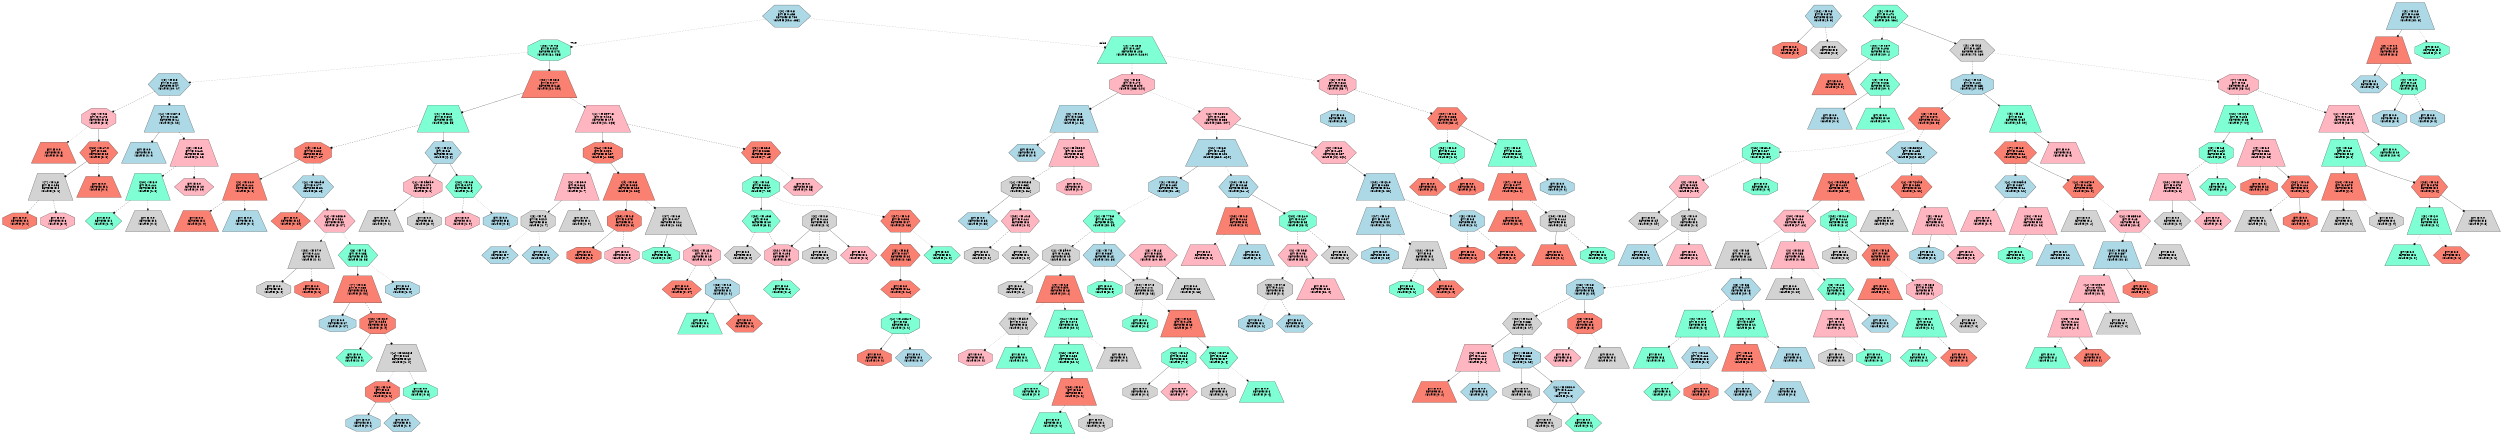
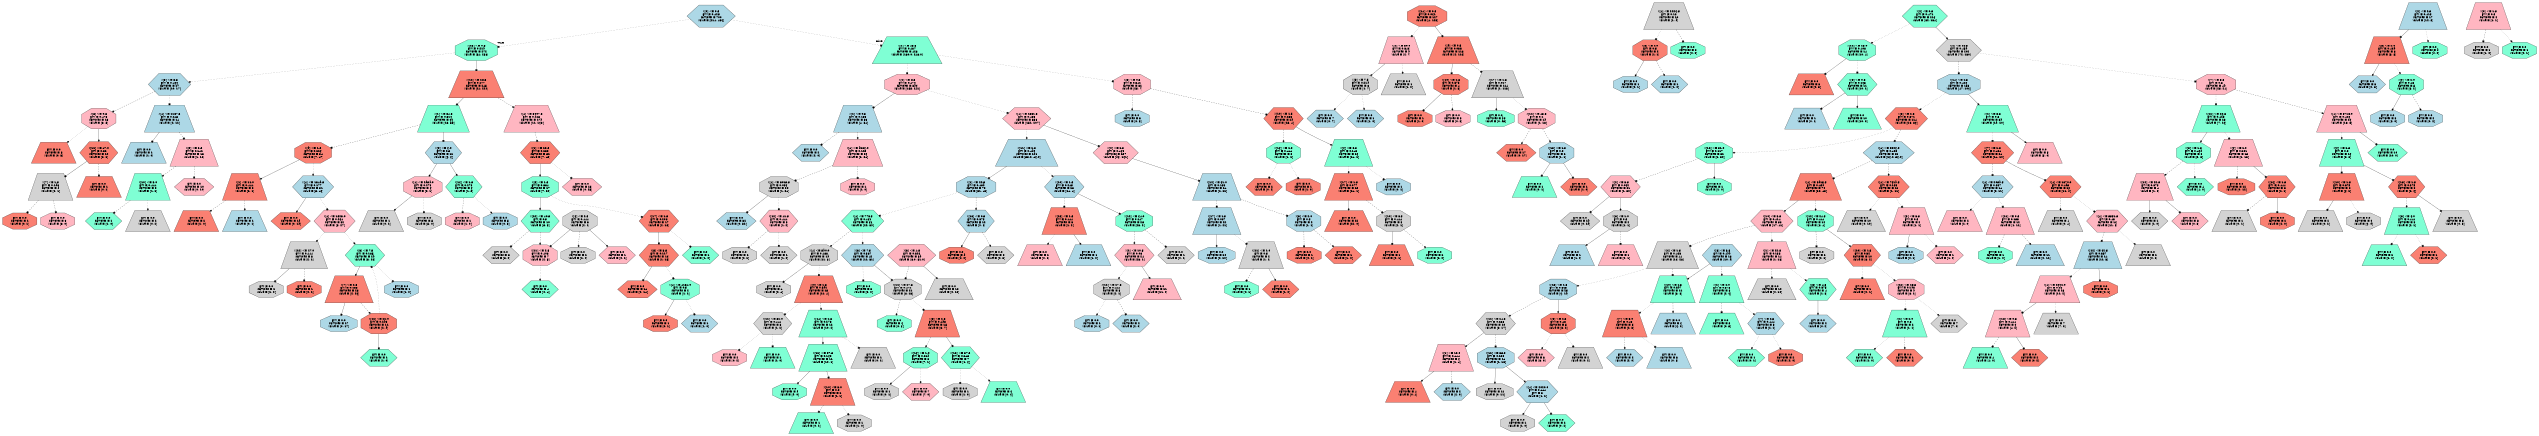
(603, 136) -> none
none -> (976, 202)
(1741, 273) -> (1673, 271)
(1836, 304) -> none
(900, 305) -> (669, 272)
(388, 338) -> (378, 290)
